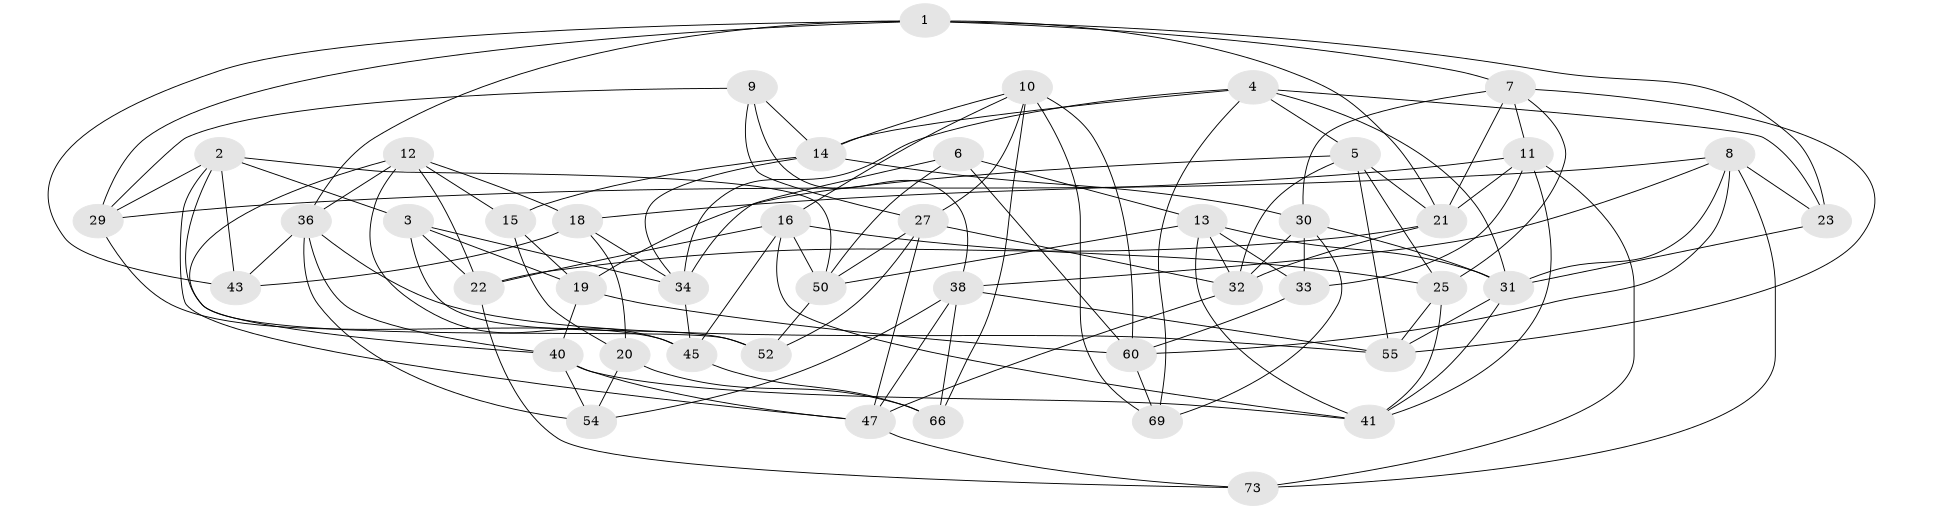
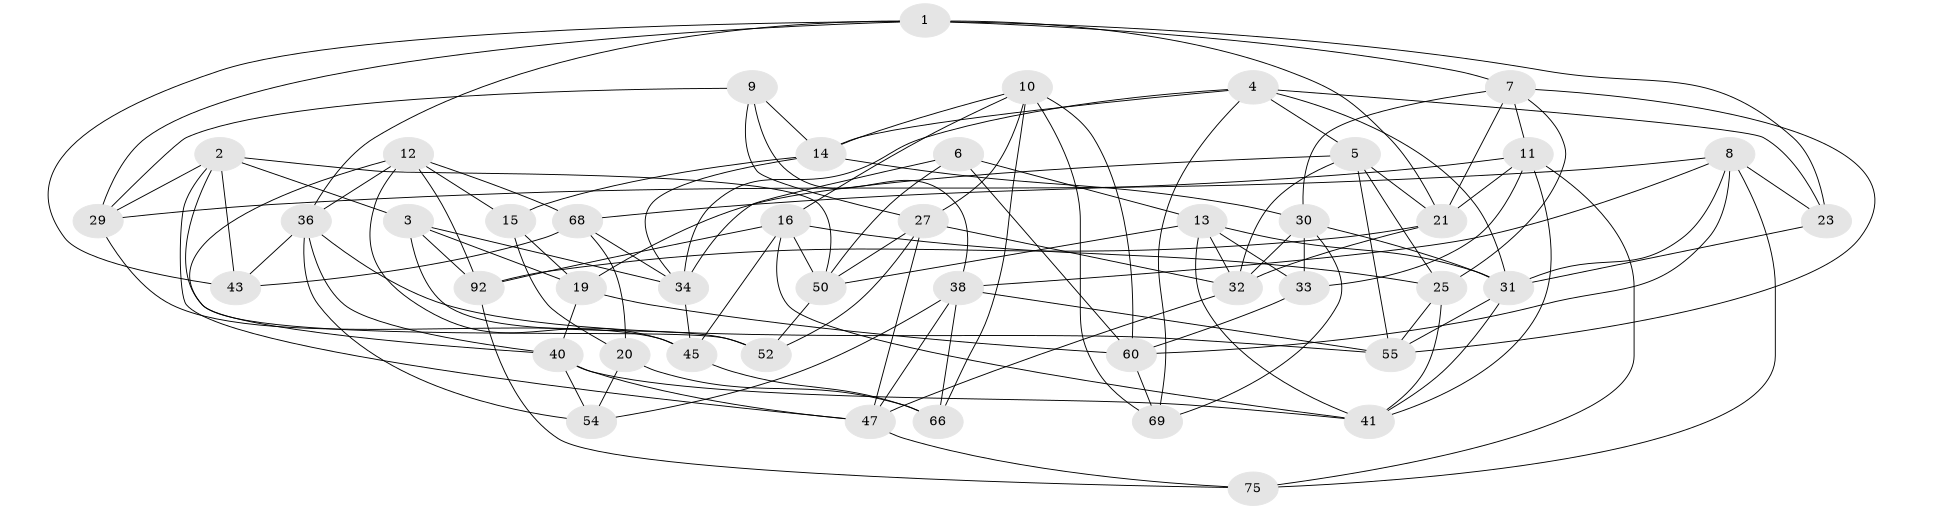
(578, 221) -> (578, 221)
(479, 288) -> (479, 288)
(1253, 489) -> (1253, 489)
